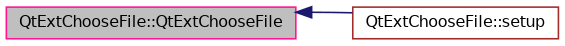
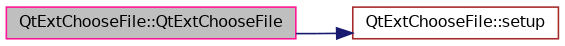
(332, 12) -> (316, 34)
